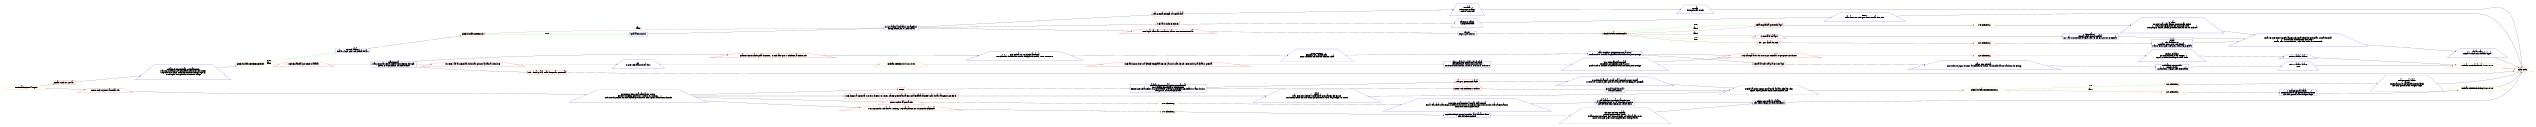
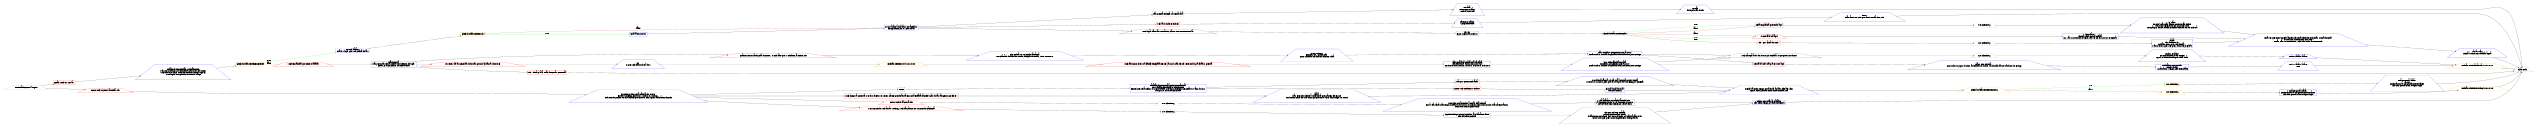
(1467, 33) -> (1467, 33)
